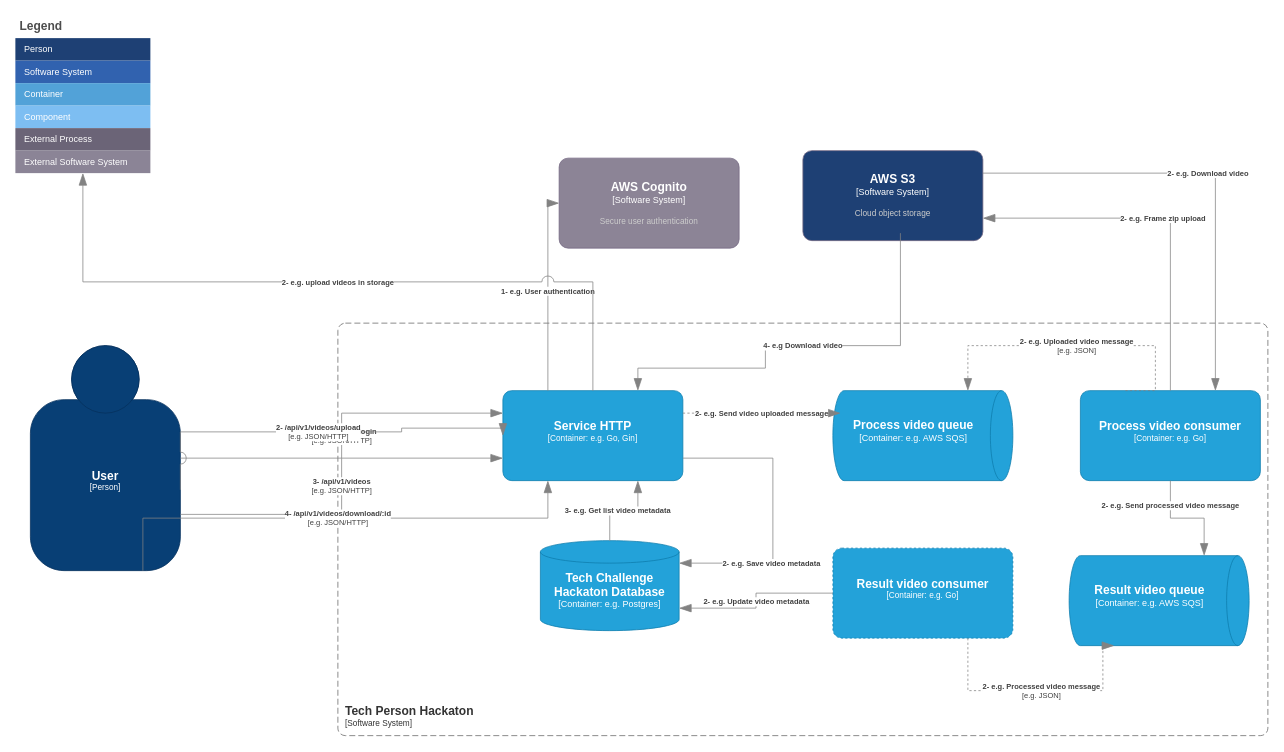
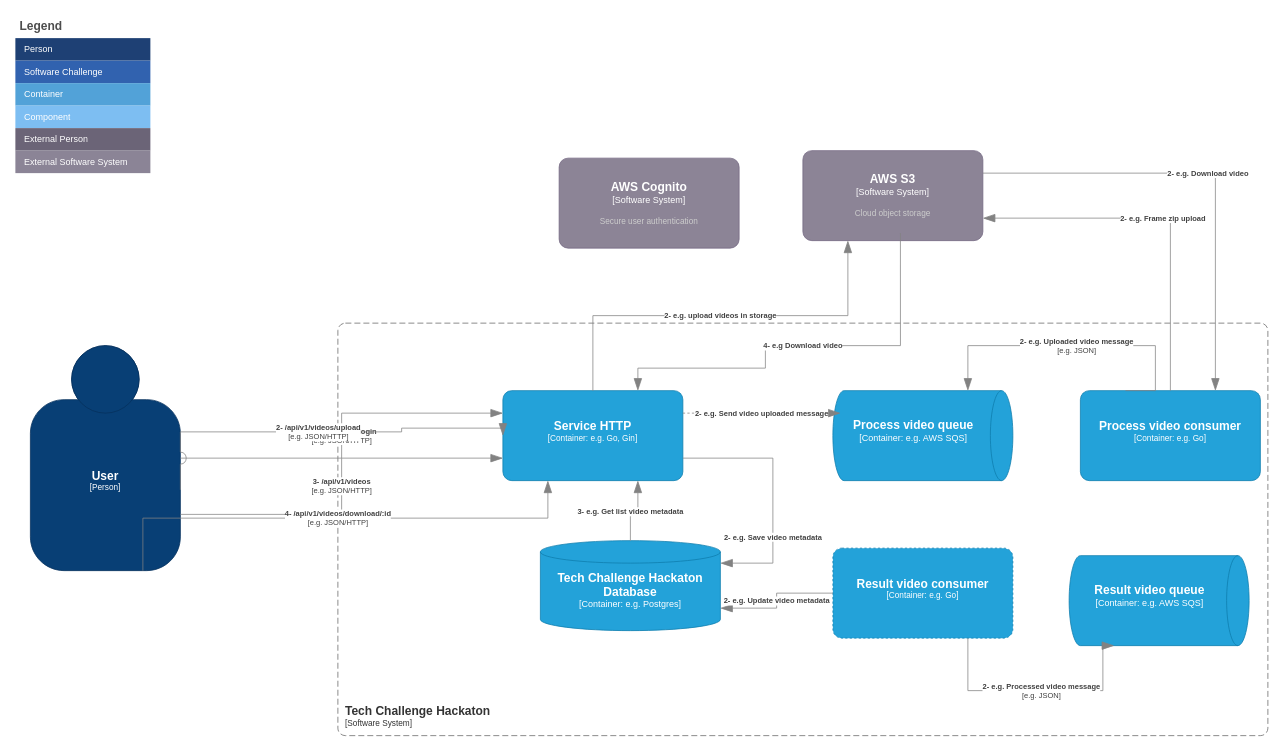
(61, 72) -> (66, 72)
(62, 139) -> (60, 139)
(893, 195) -> (893, 195)
(338, 282) -> (720, 315)
(548, 292) -> none
(1155, 372) -> (1155, 372)
(1170, 509) -> none
(610, 585) -> (630, 585)
(968, 672) -> (968, 672)
(389, 717) -> (394, 717)
